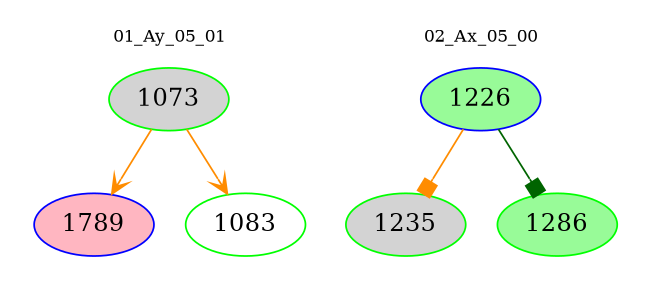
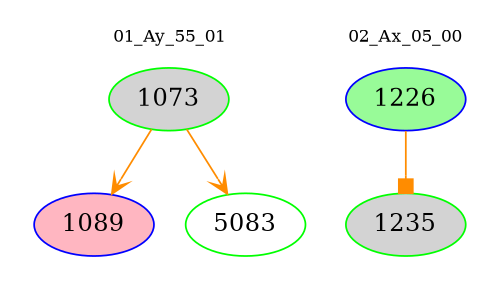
(170, 37) -> (170, 37)
(94, 225) -> (94, 225)
(246, 225) -> (246, 225)
(557, 225) -> none
